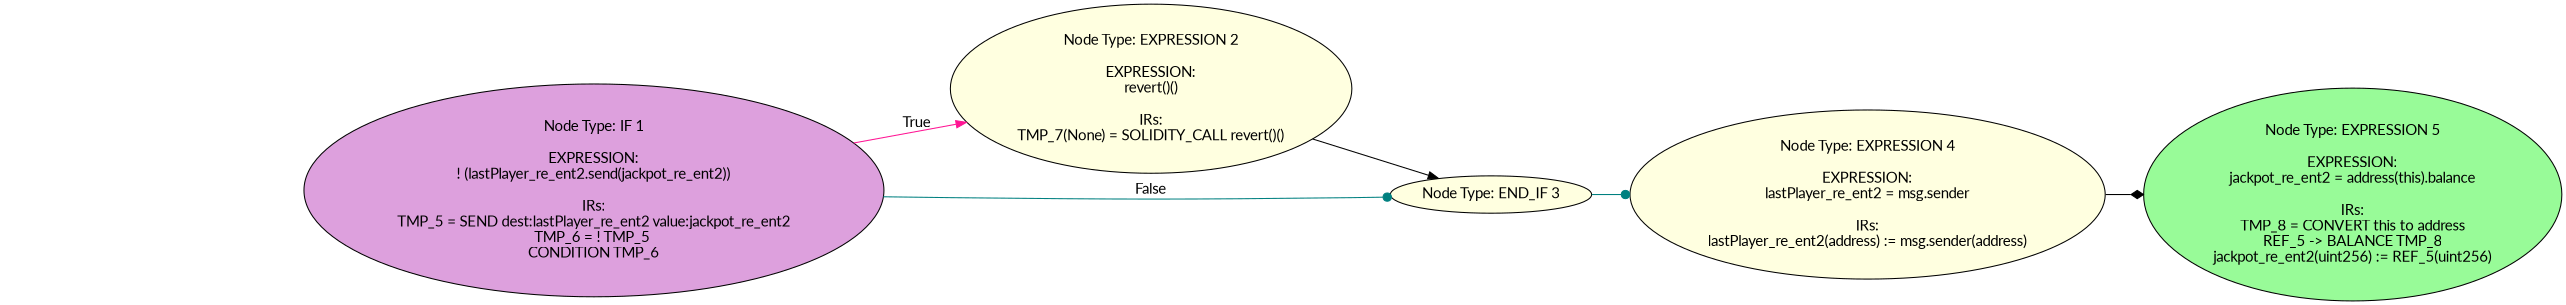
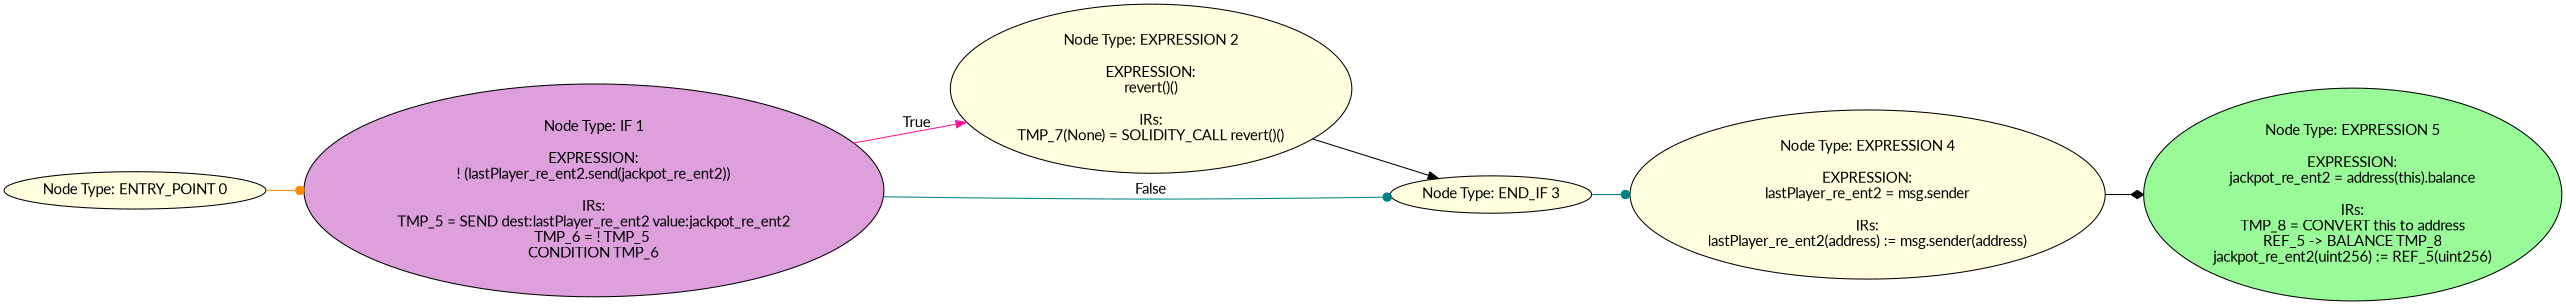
none -> (135, 190)
